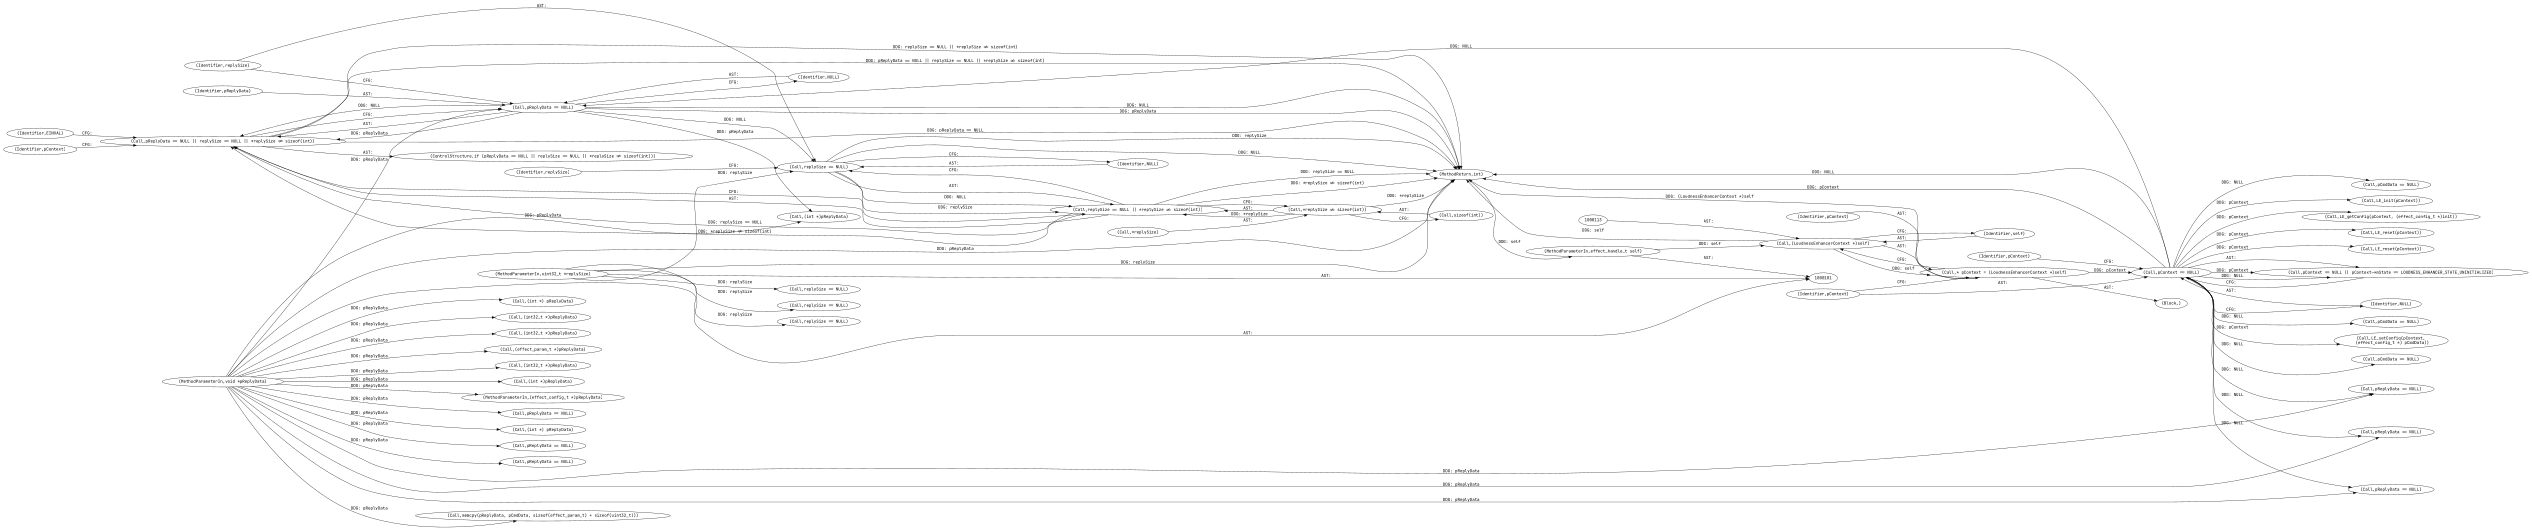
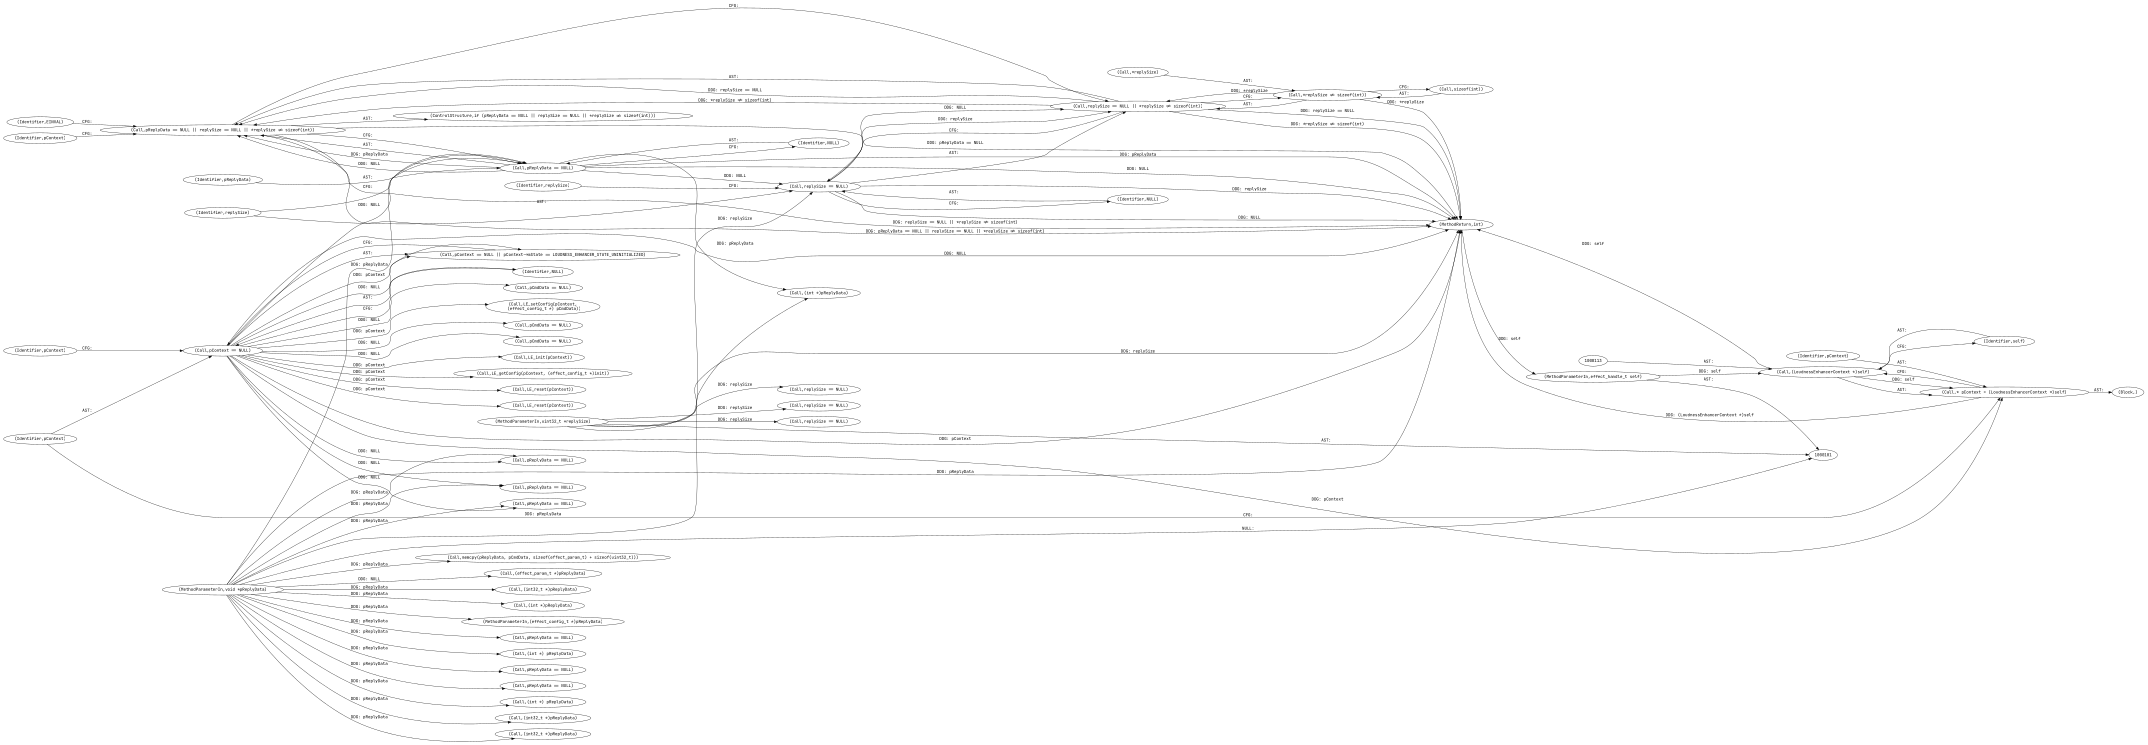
(2109, 273) -> (1141, 481)
(1249, 333) -> (1249, 529)
(369, 356) -> (369, 579)
